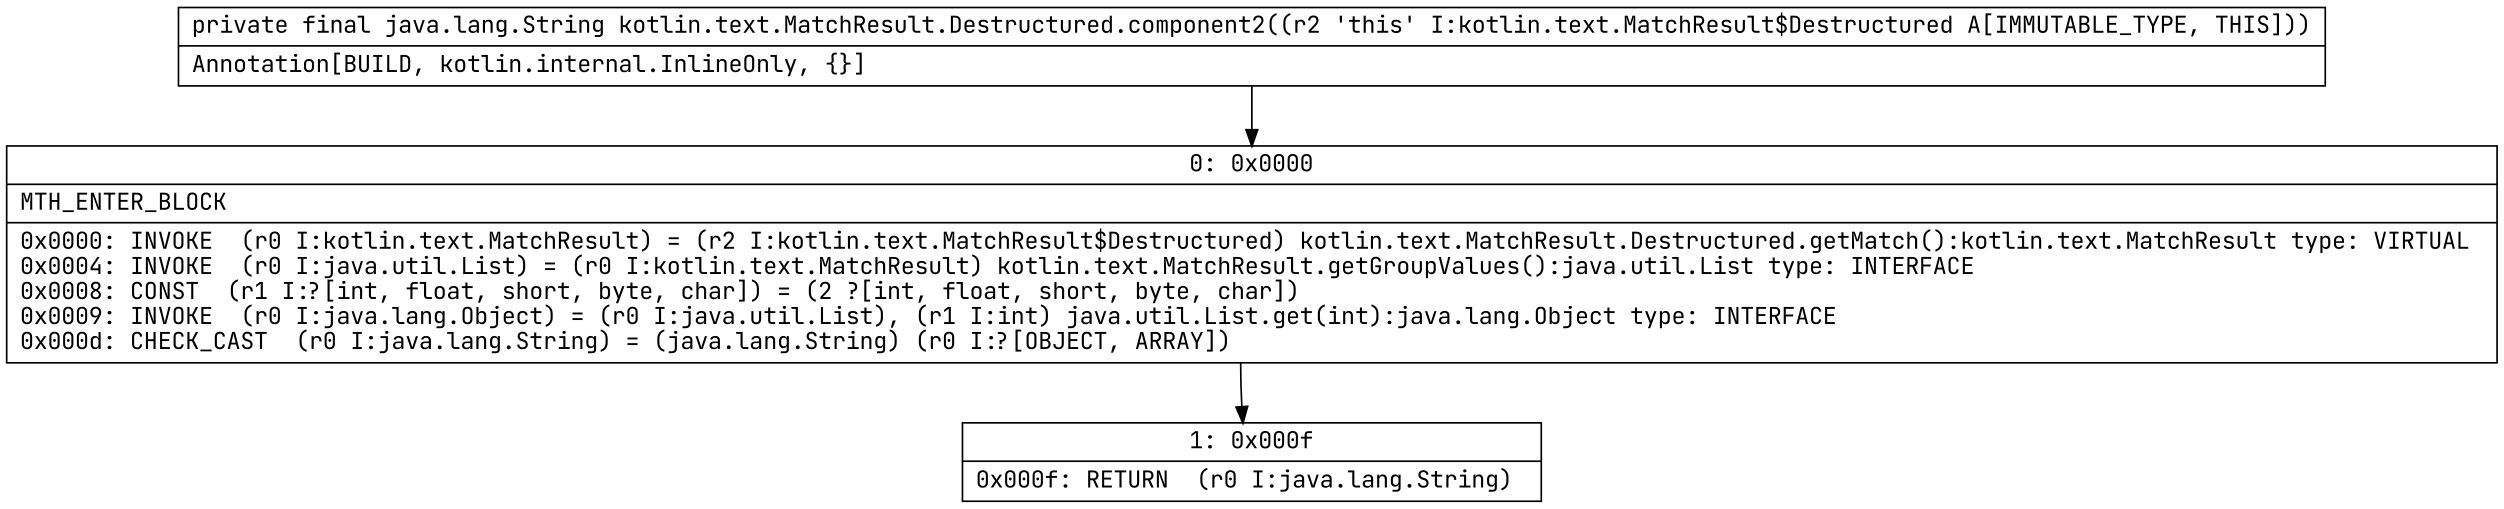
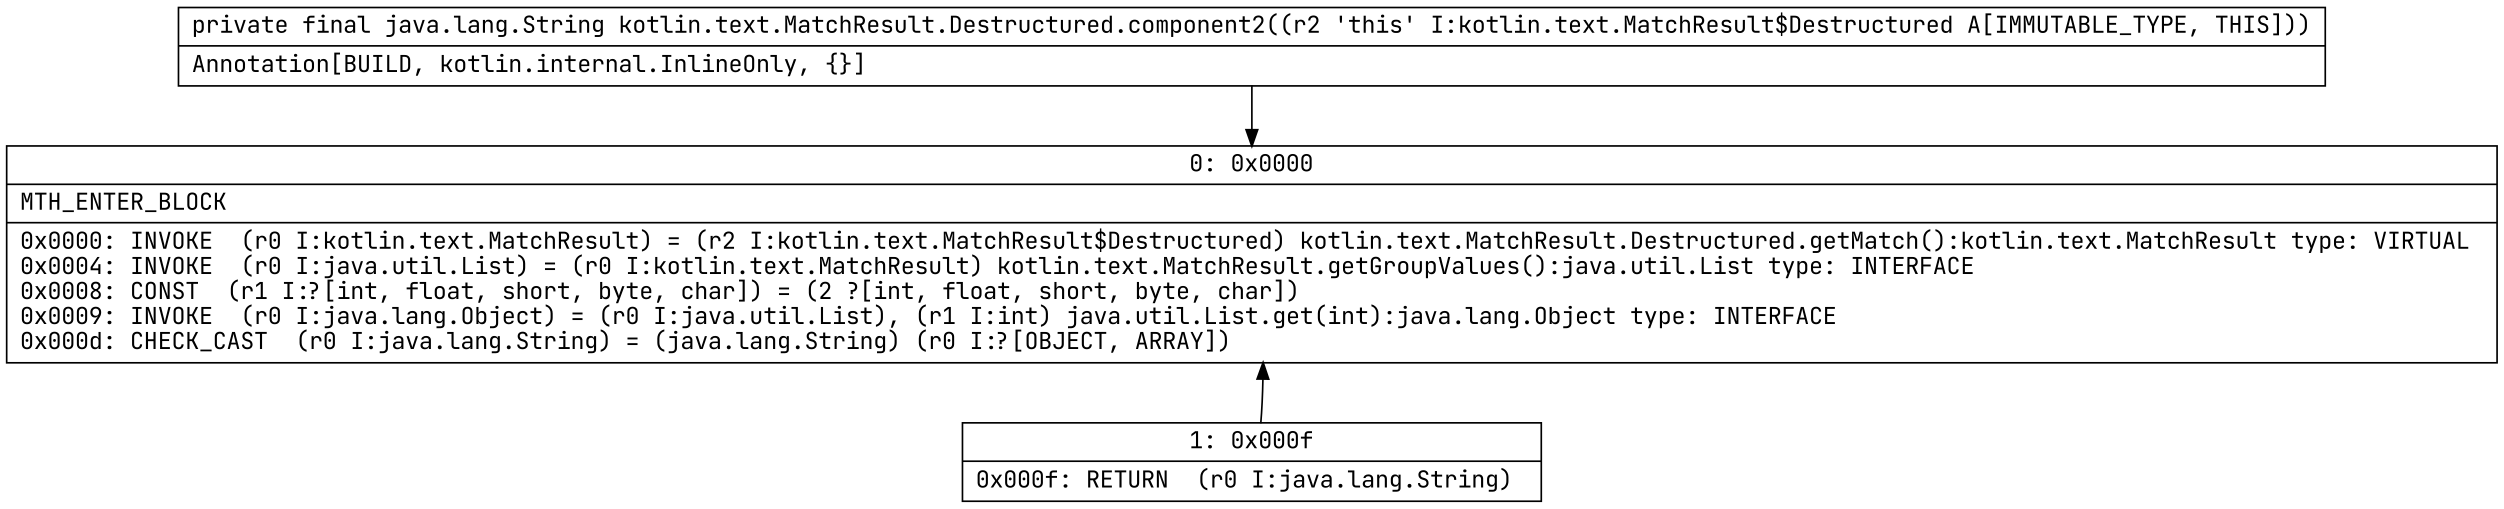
(1241, 384) -> (1262, 401)
